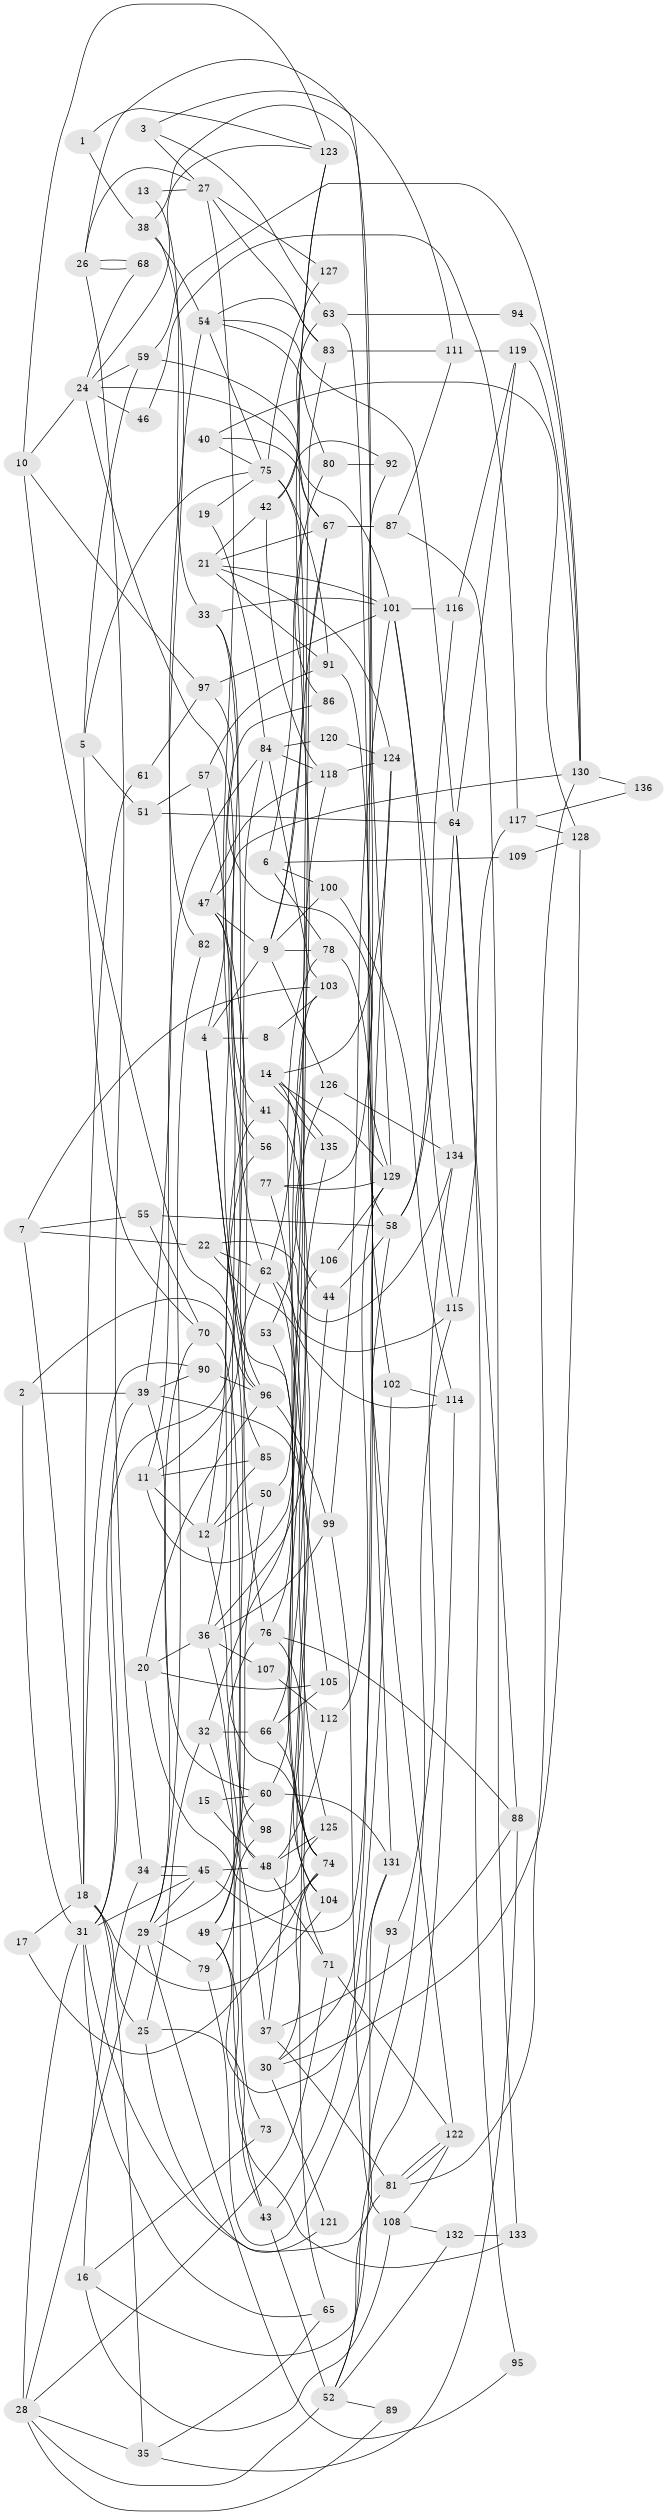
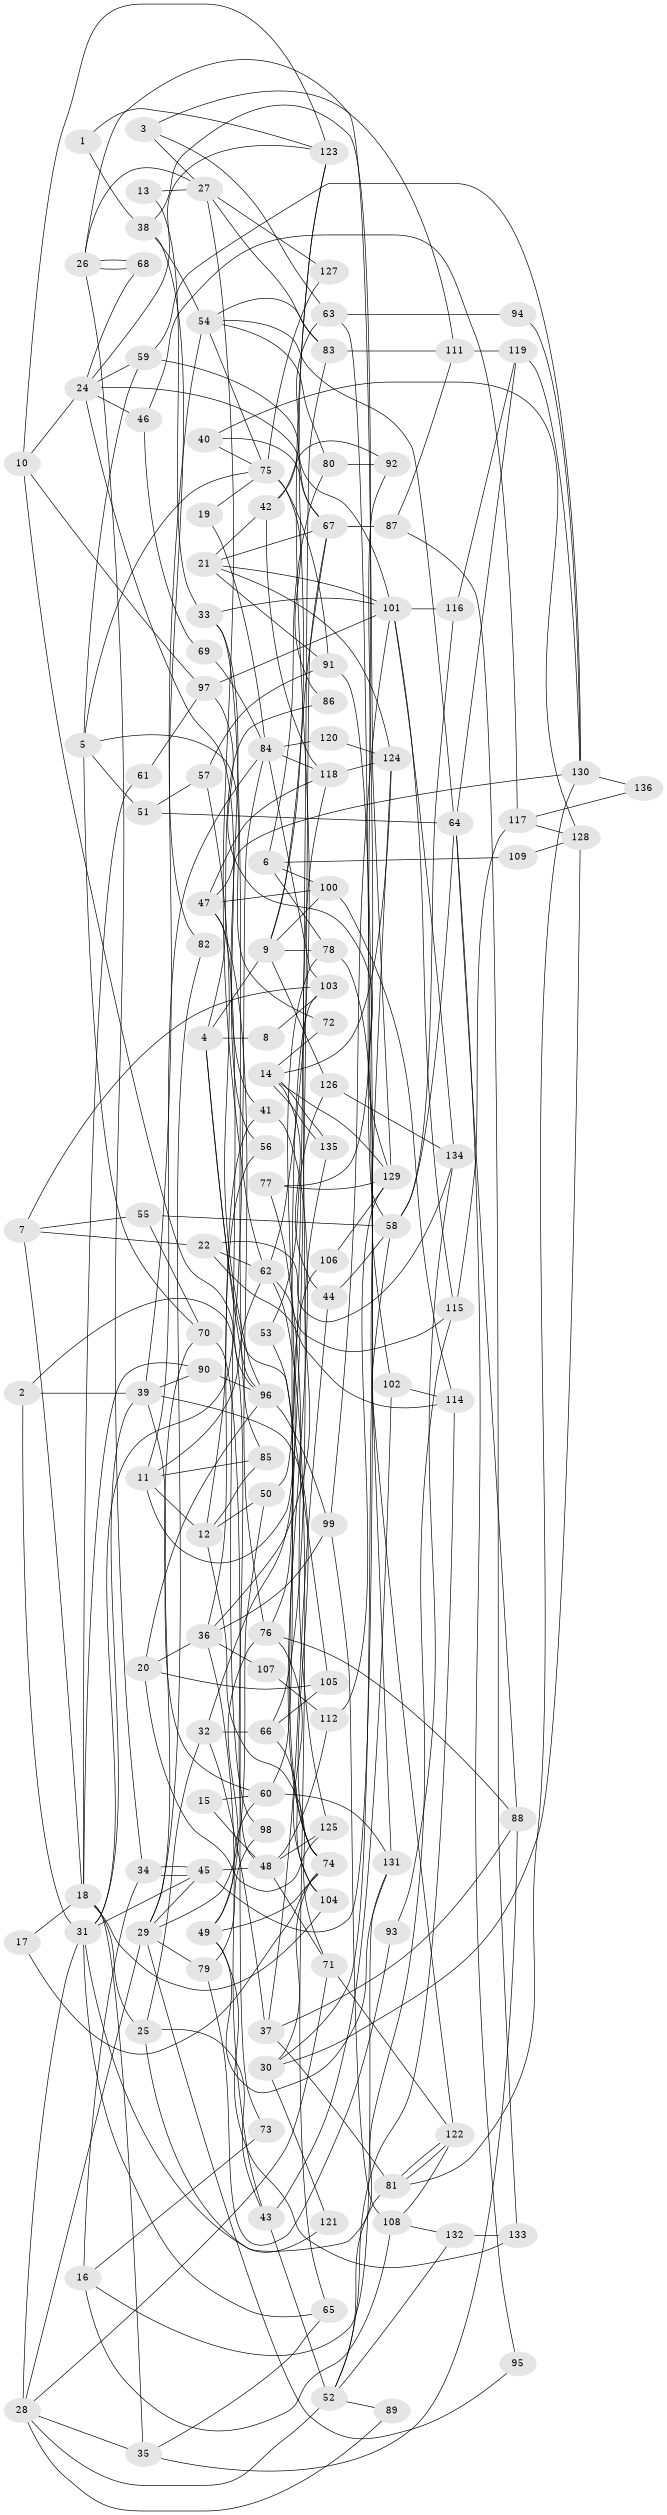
none -> (205, 652)
(235, 927) -> (273, 895)
none -> (329, 1023)
